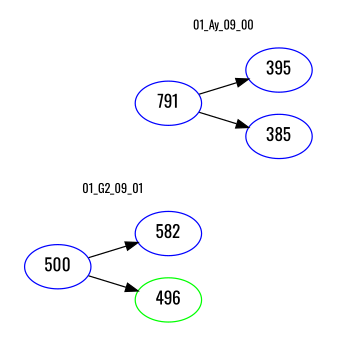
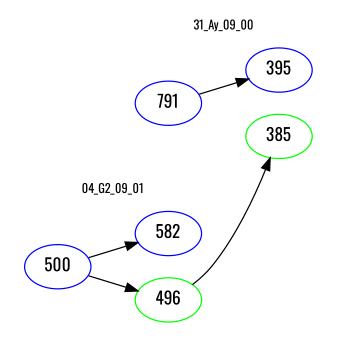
(224, 26) -> (224, 26)
(218, 118) -> (236, 231)
(279, 136) -> (279, 136)
(113, 190) -> (113, 190)
